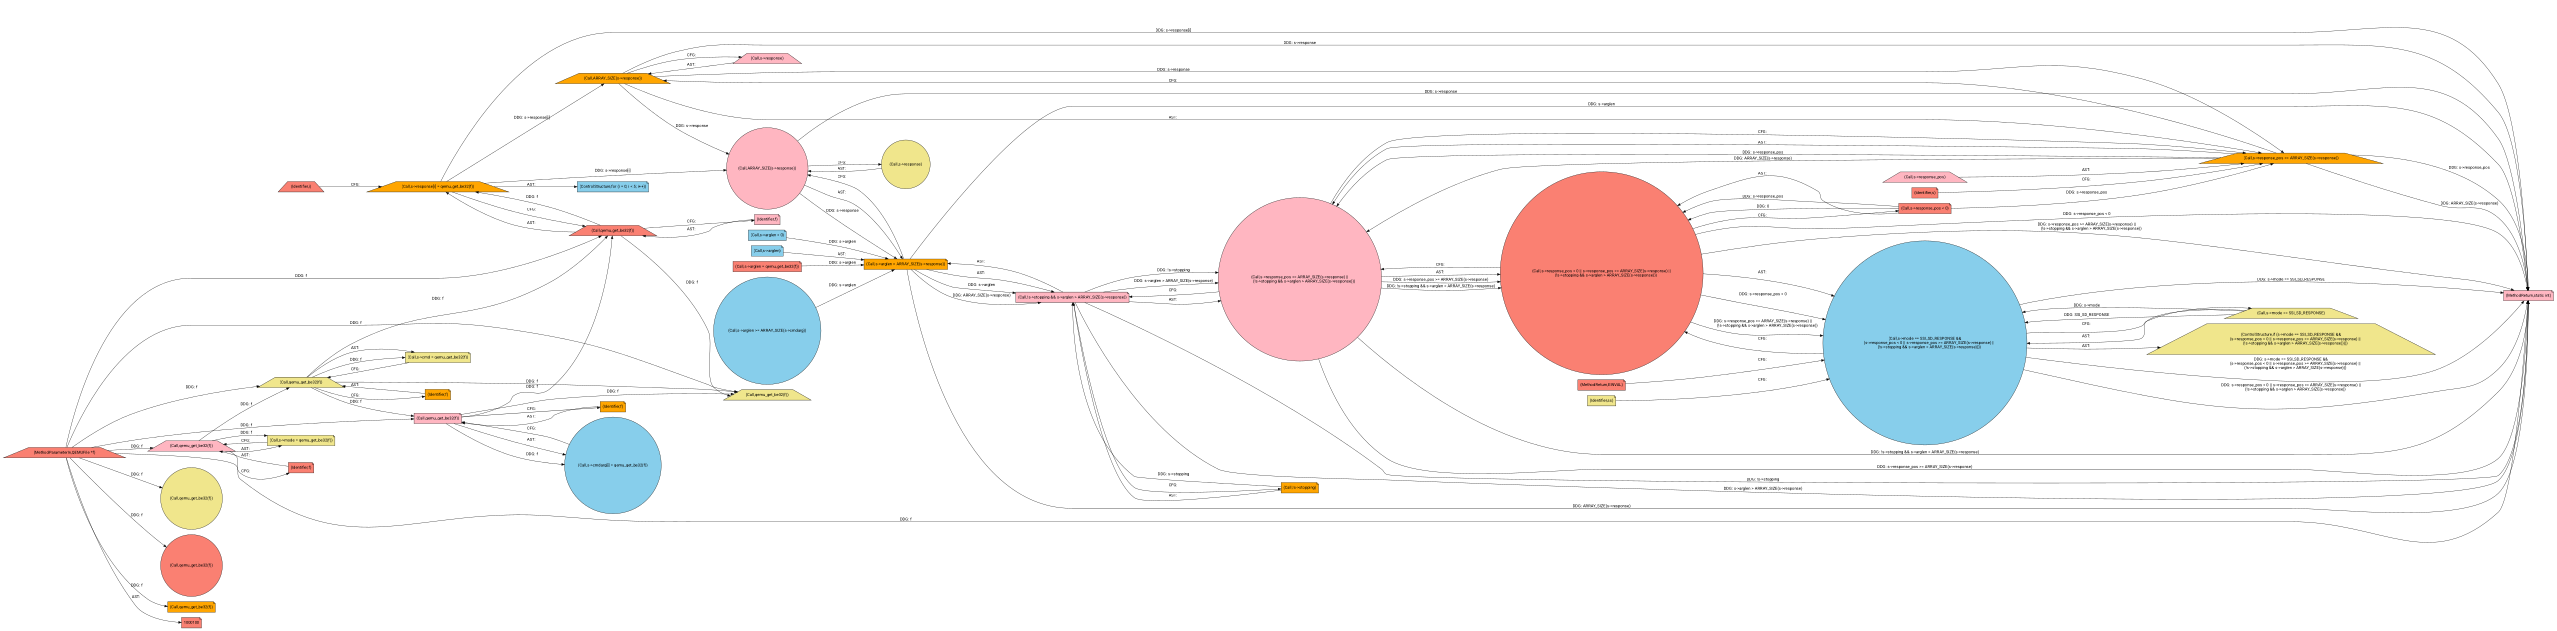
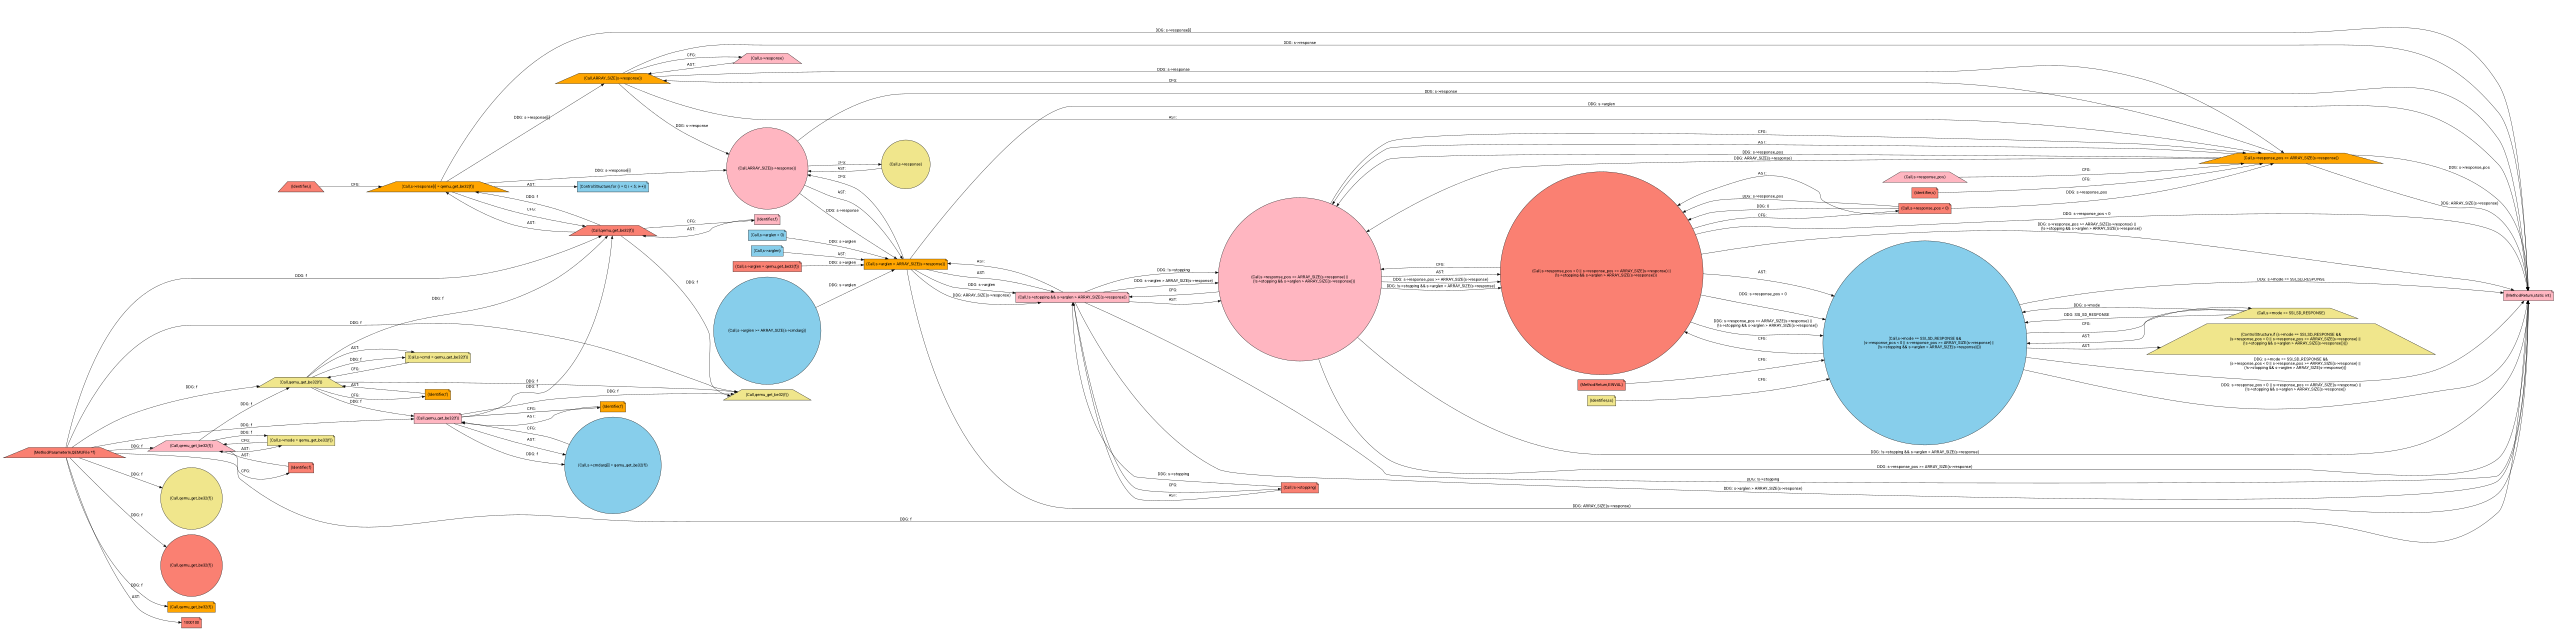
(2087, 170) -> (2087, 170)
(1300, 488) -> (1300, 488)
